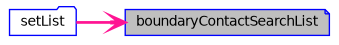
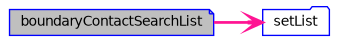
(94, 22) -> (231, 22)
